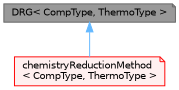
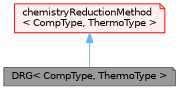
(90, 44) -> (90, 55)
